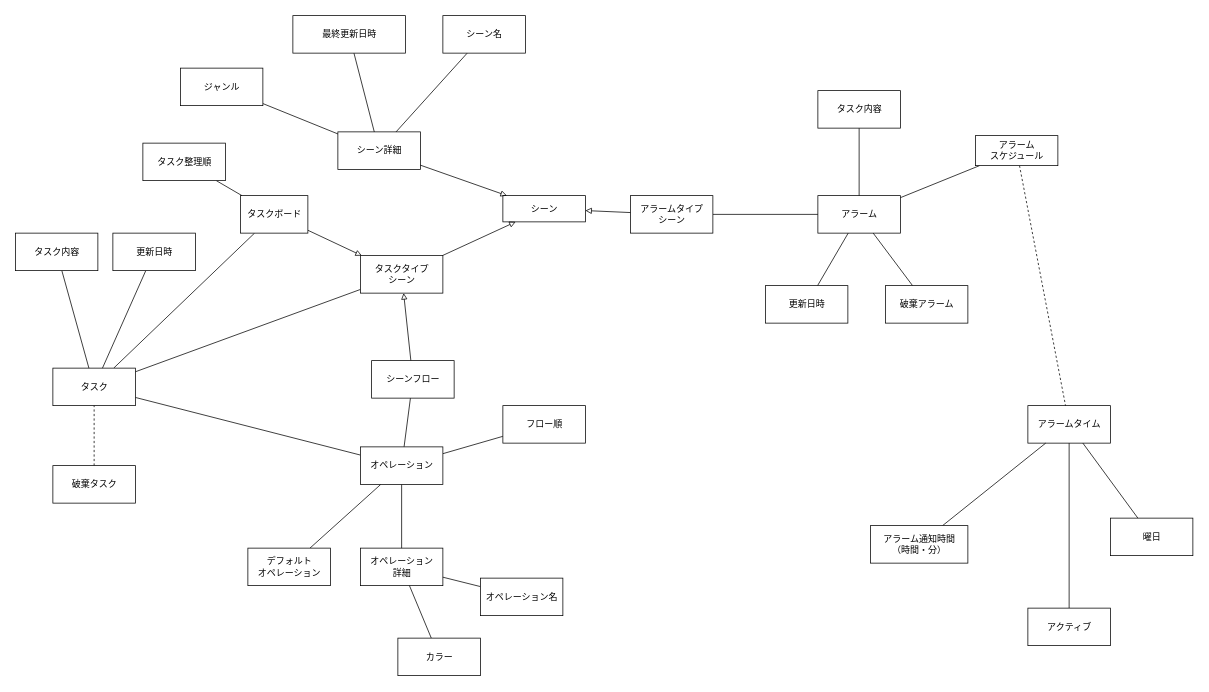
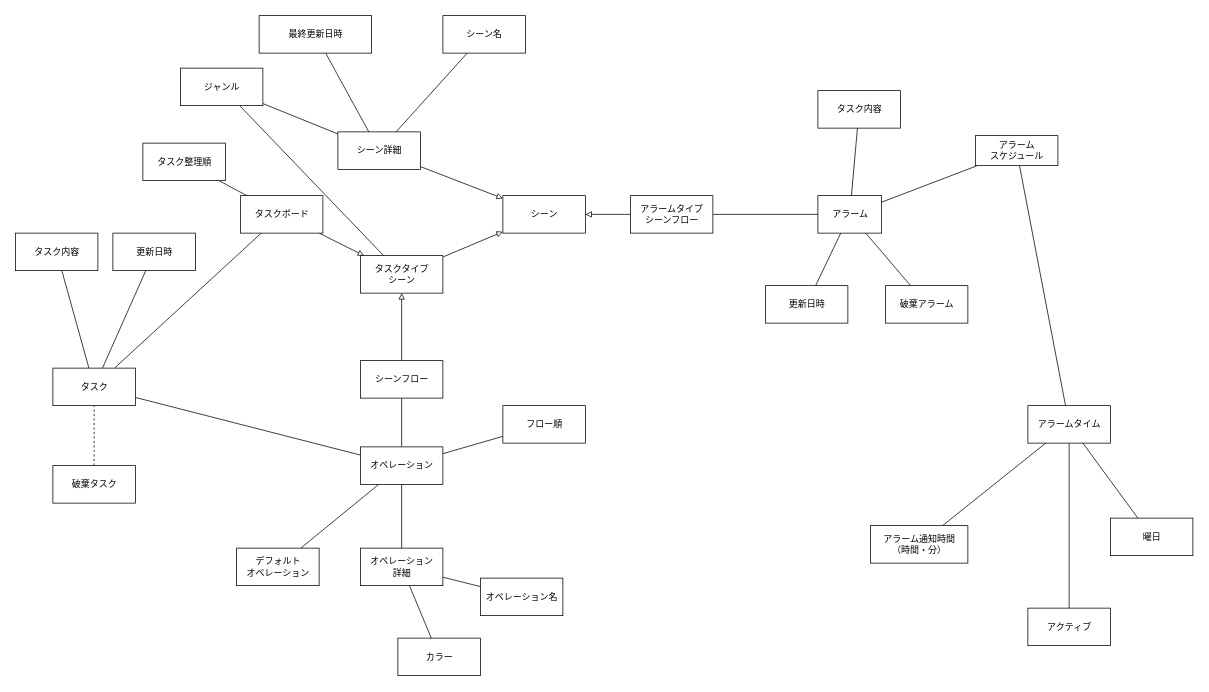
(349, 34) -> (315, 34)
(544, 209) -> (544, 214)
(274, 214) -> (282, 214)
(672, 214) -> (672, 214)
(859, 214) -> (850, 214)
(1043, 285) -> (1043, 285)
(248, 330) -> (312, 181)
(413, 379) -> (402, 379)
(289, 567) -> (278, 567)
